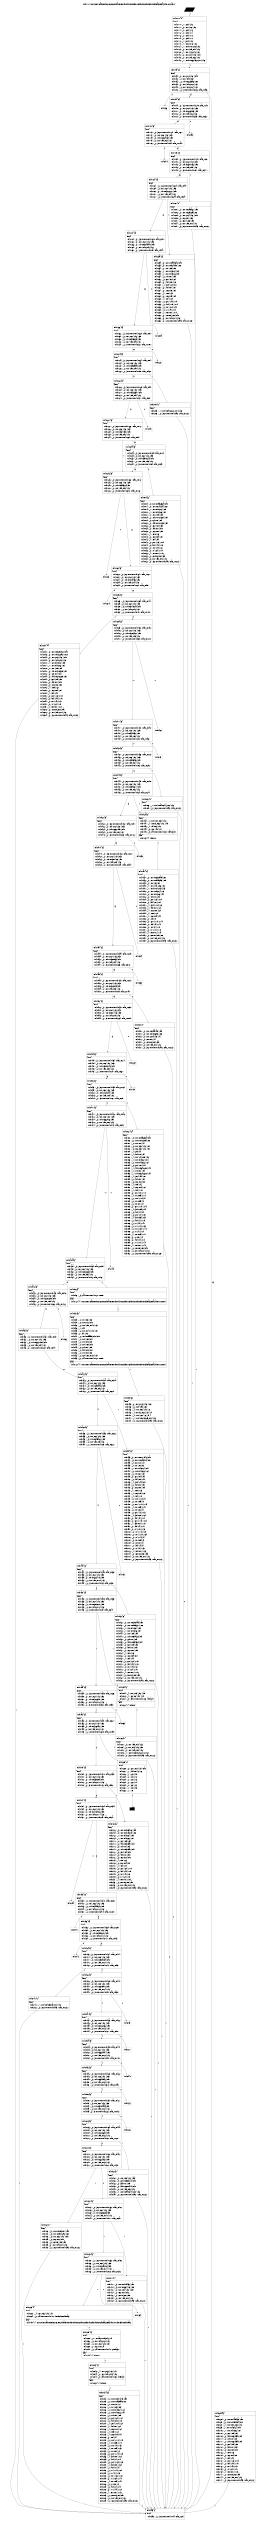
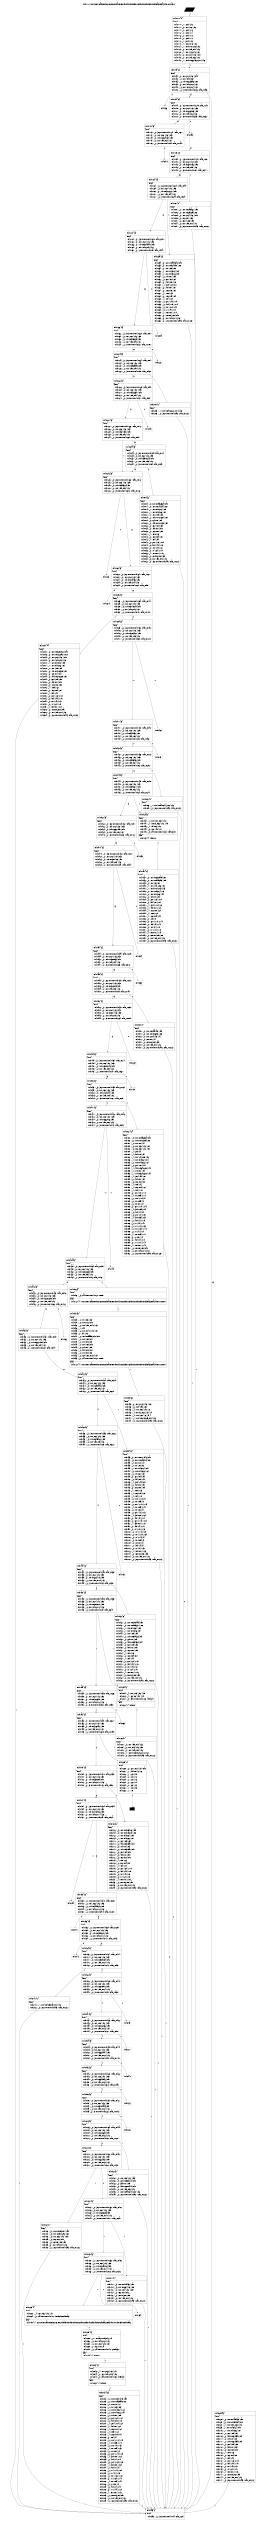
(177, 148) -> (190, 144)
